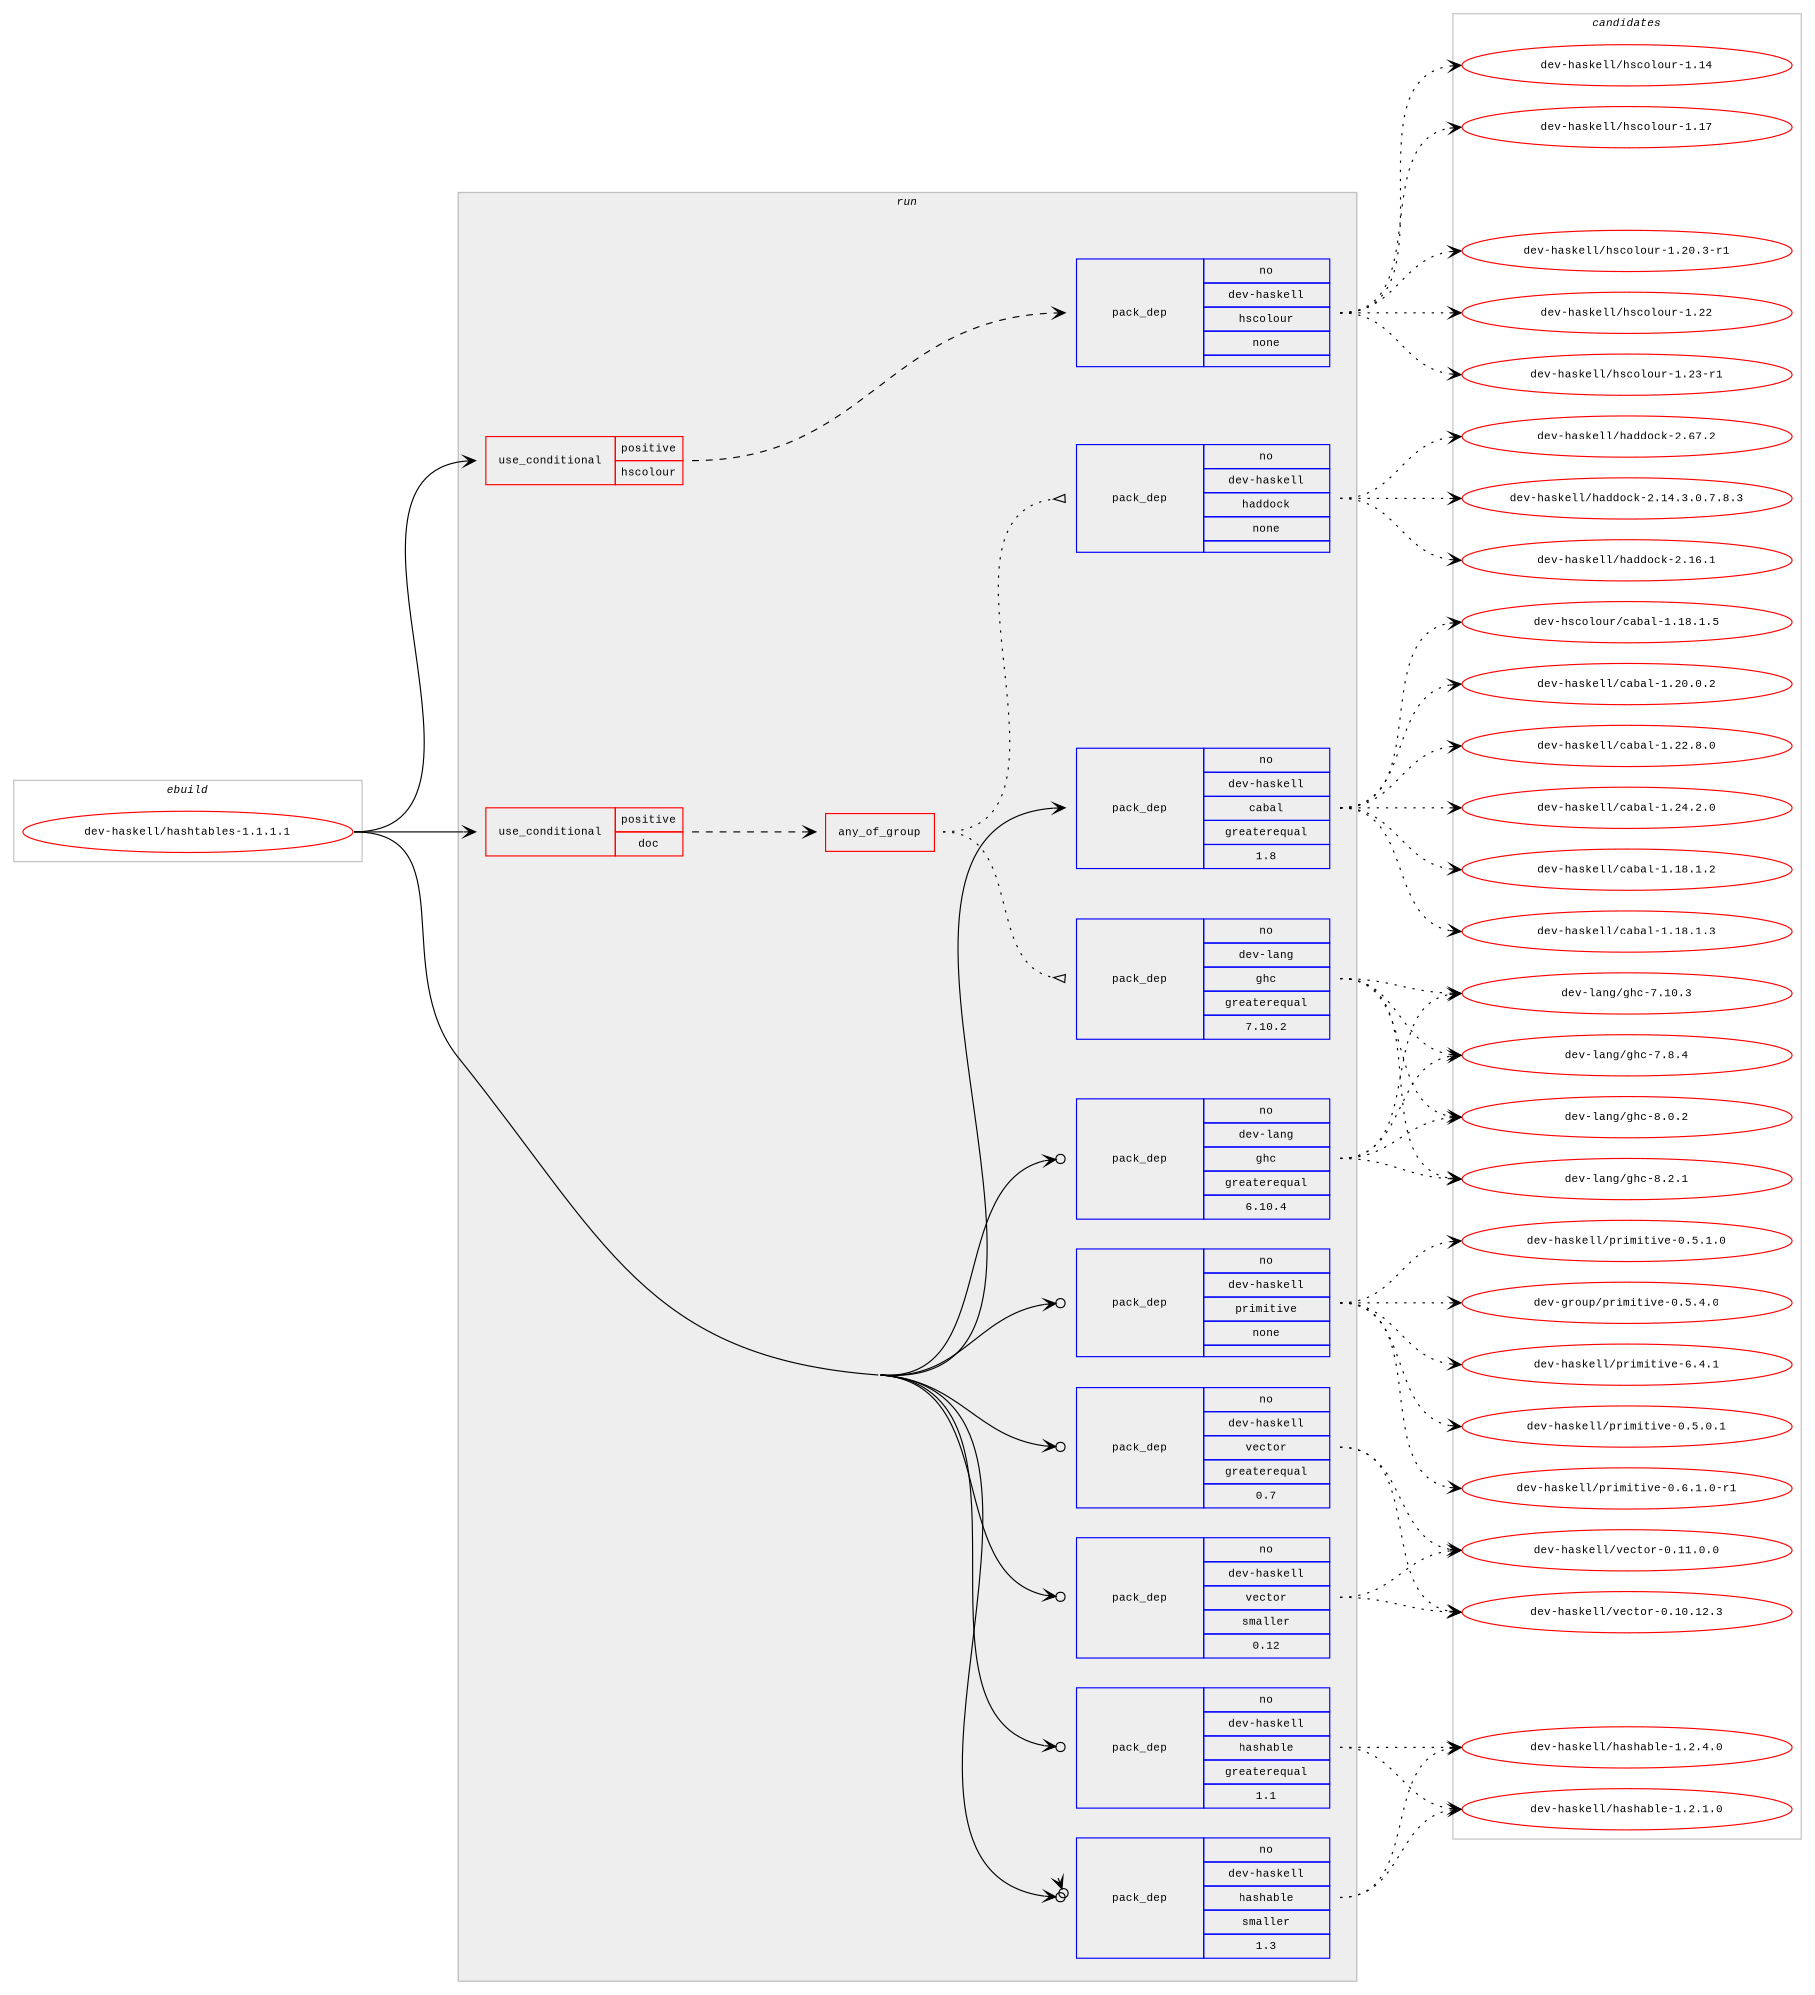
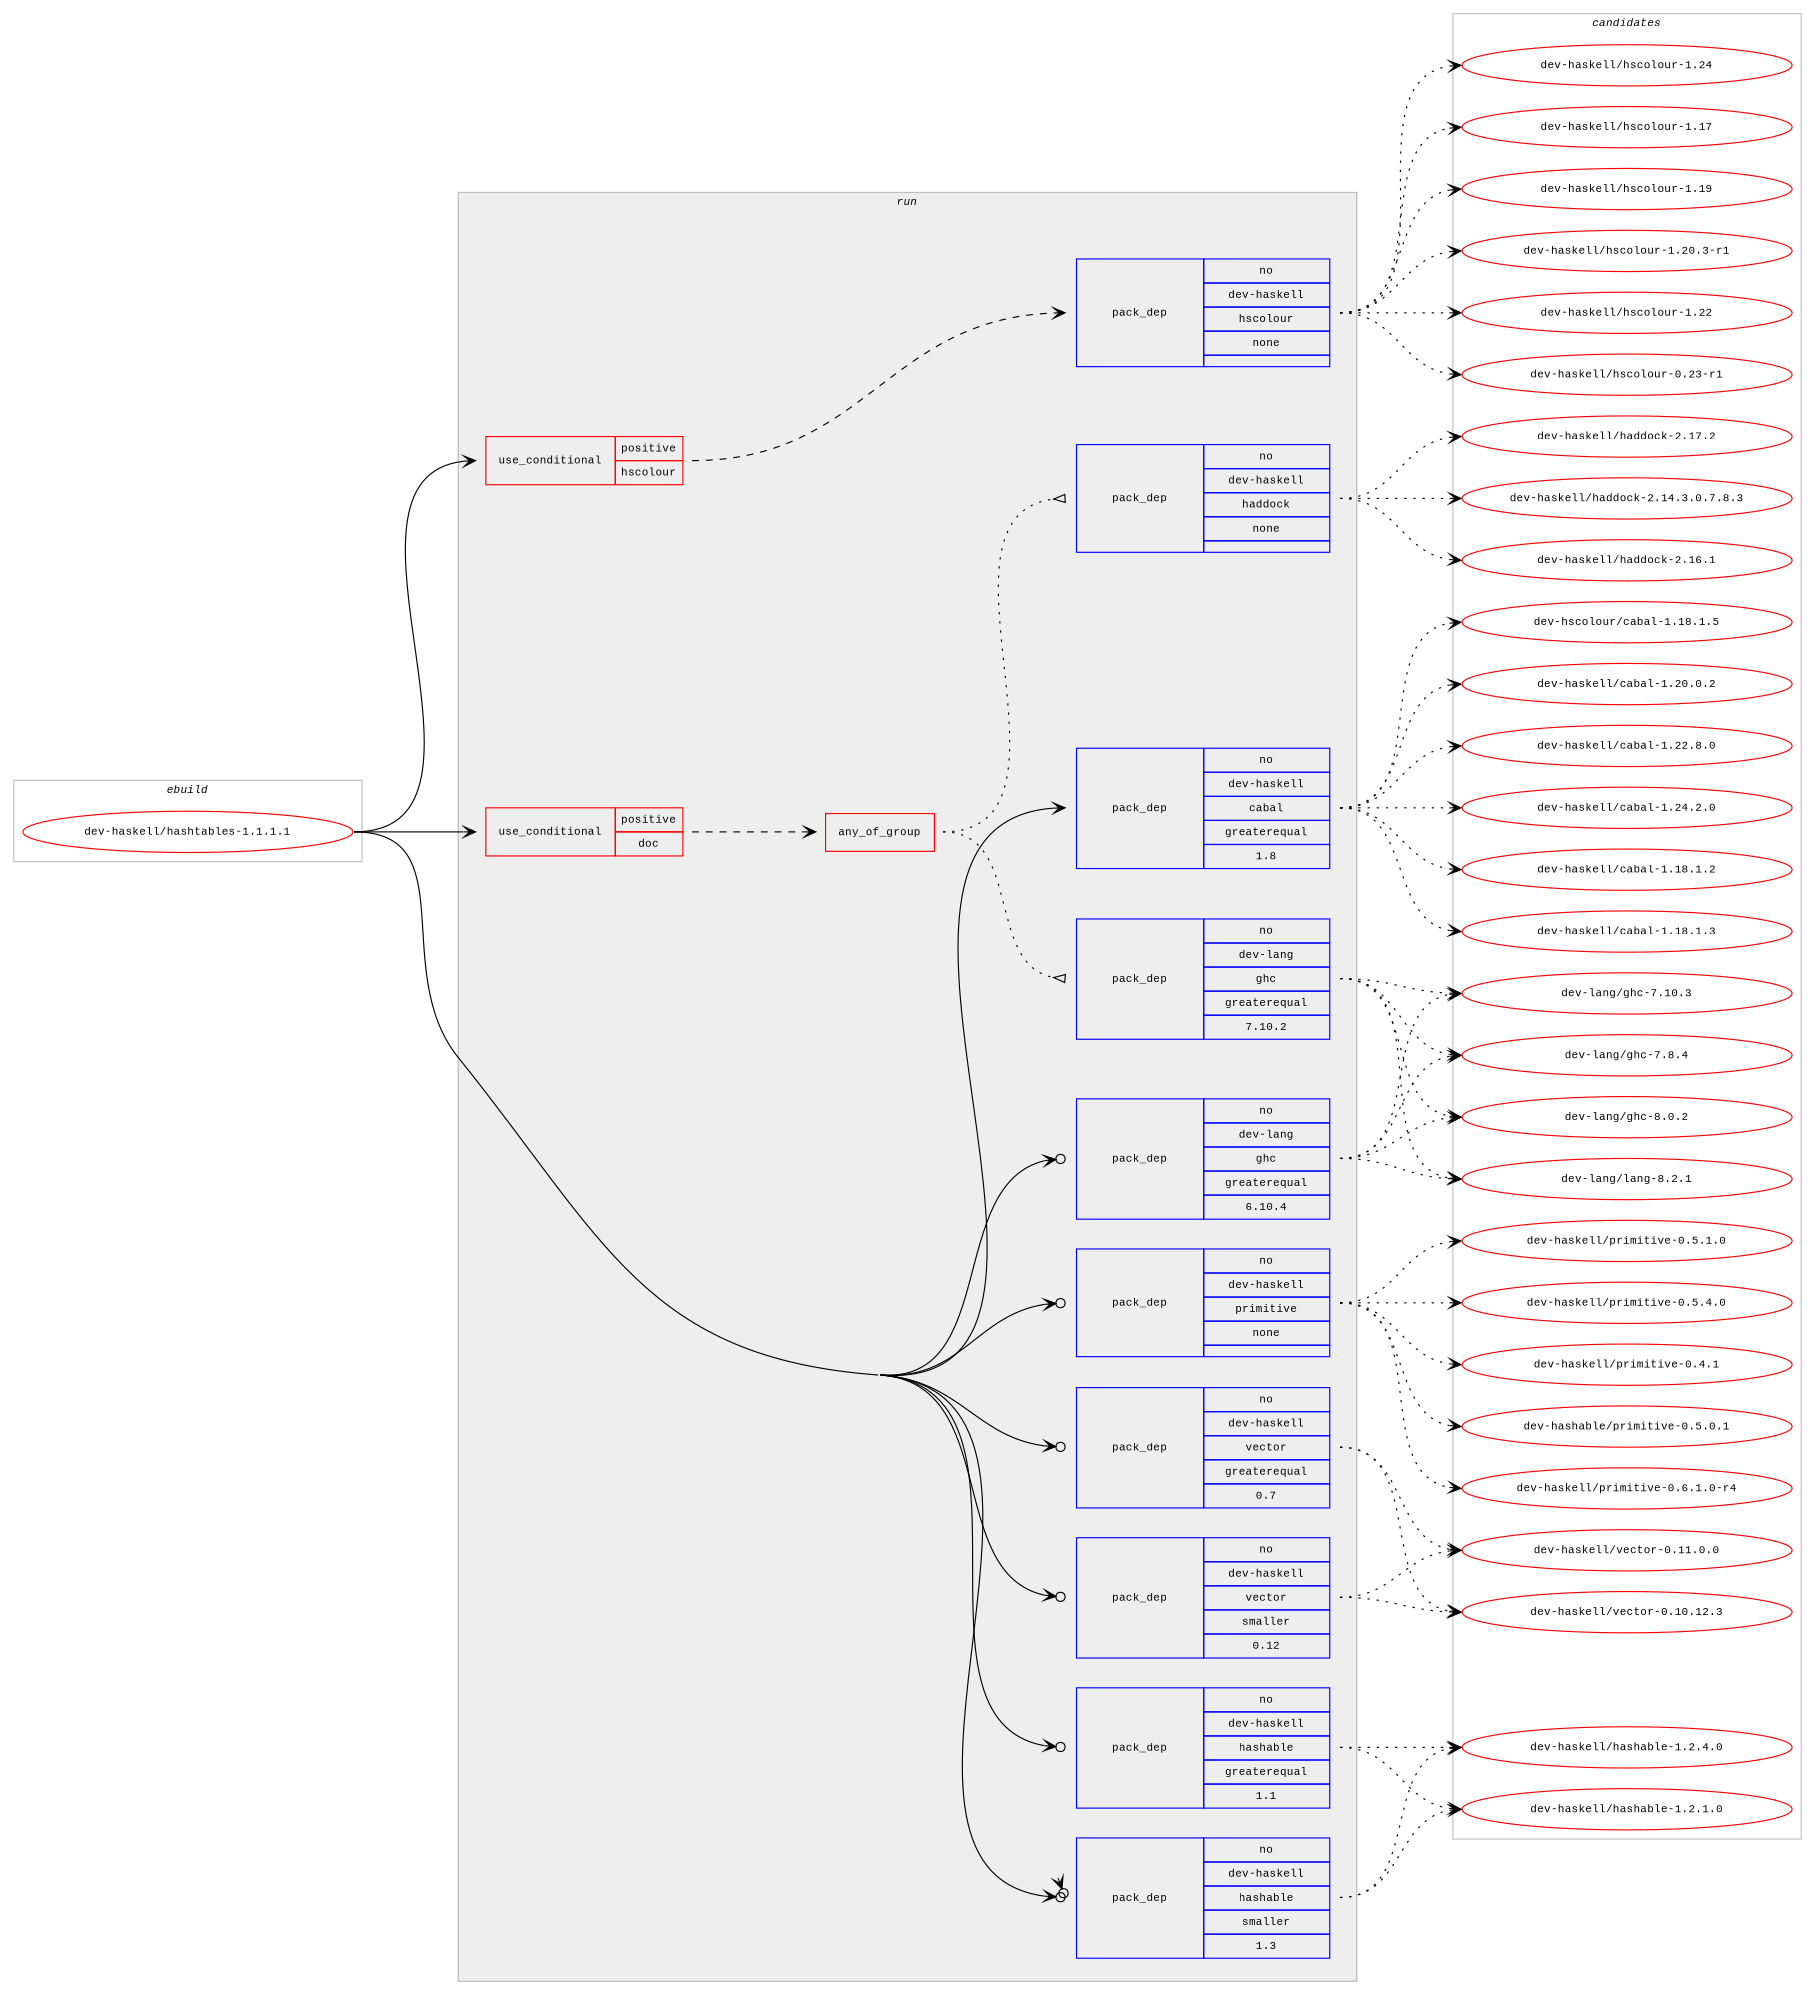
(1627, 65) -> (1627, 65)
none -> (1627, 189)
(1627, 375) -> (1627, 375)
(1627, 437) -> (1627, 437)
(1627, 1179) -> (1627, 1179)
(1627, 1303) -> (1627, 1303)
(1627, 1365) -> (1627, 1365)
(1627, 1427) -> (1627, 1427)
(1627, 1488) -> (1627, 1488)
